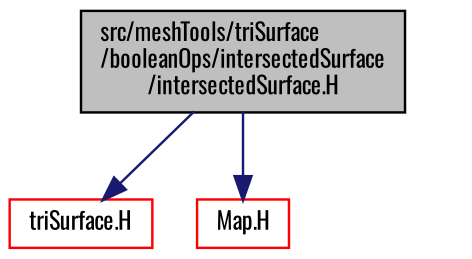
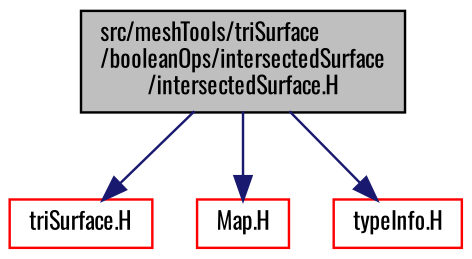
none -> (398, 224)
